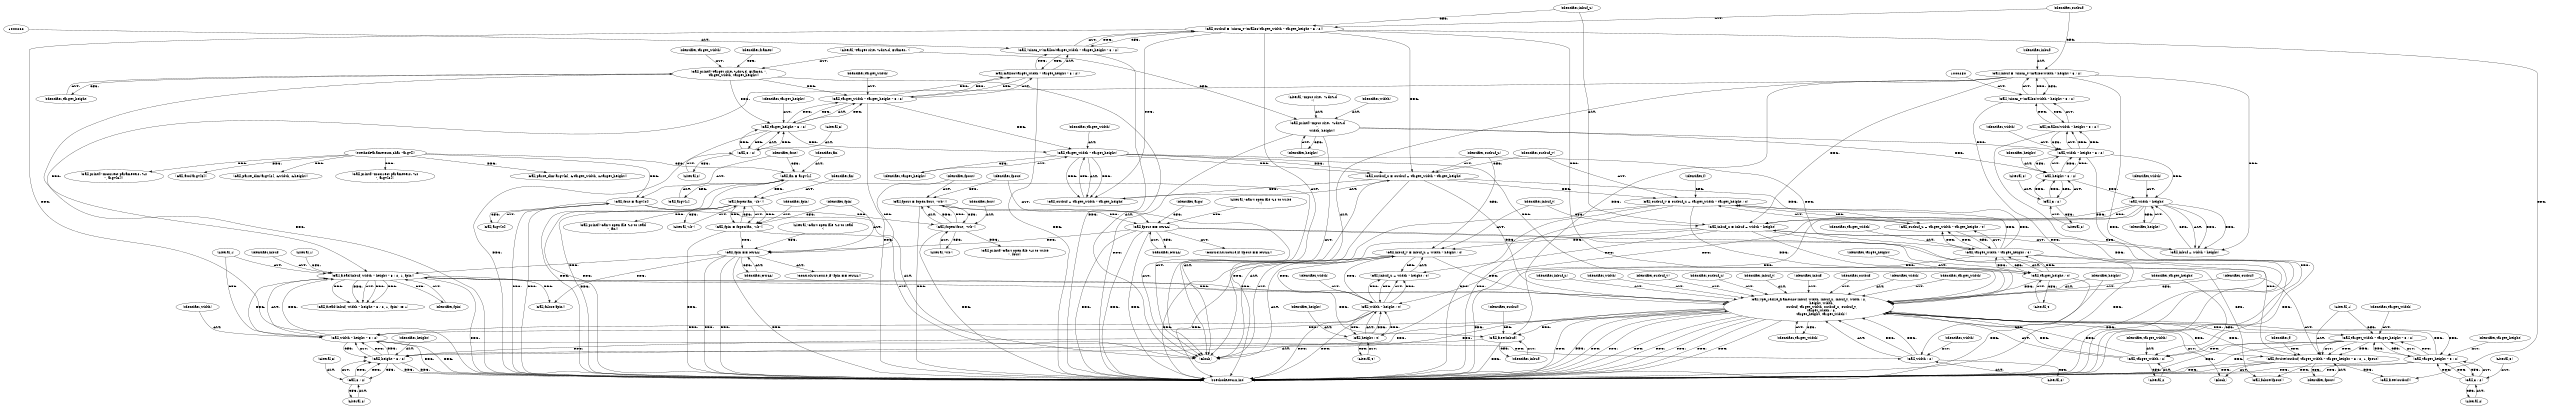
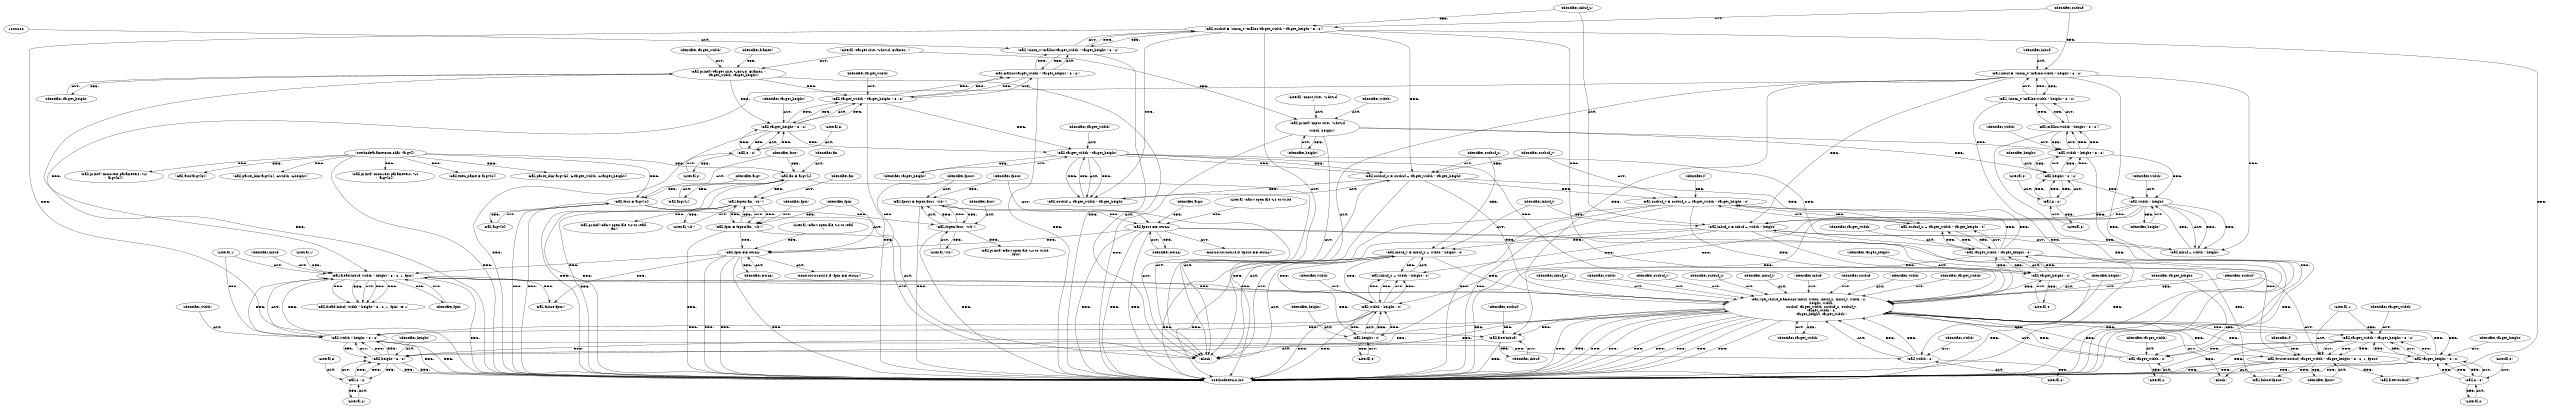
(1959, 74) -> none
none -> (472, 176)
none -> (748, 176)
none -> (495, 303)
